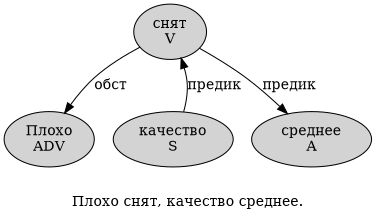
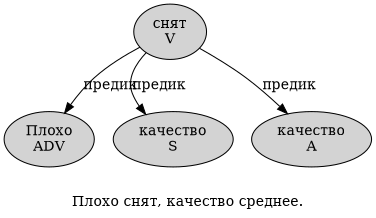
(111, 85) -> (111, 85)
(187, 90) -> (131, 78)
(312, 139) -> (312, 139)
